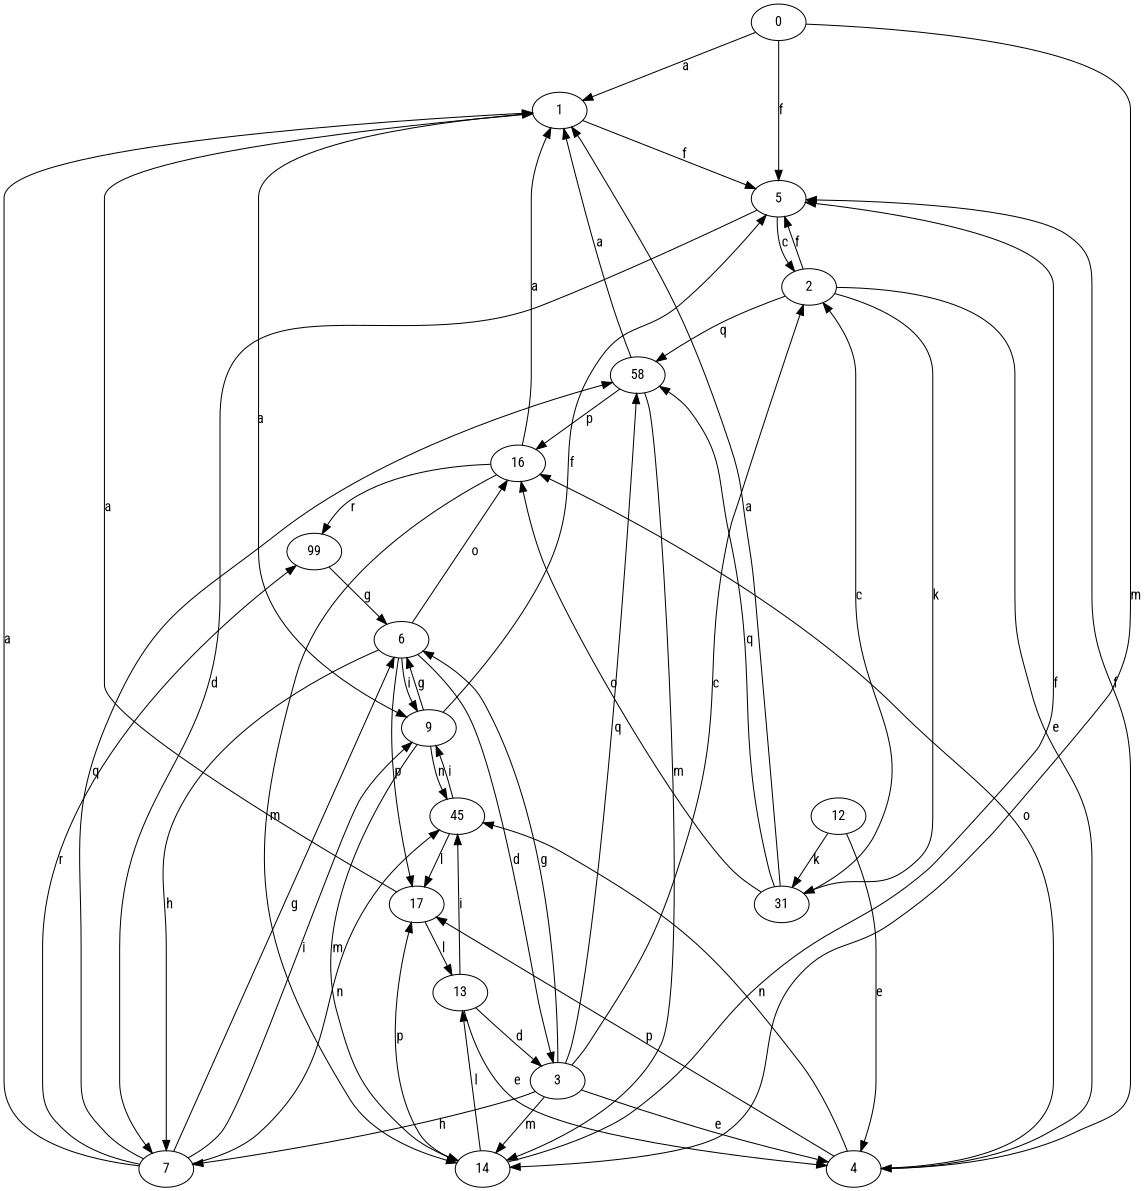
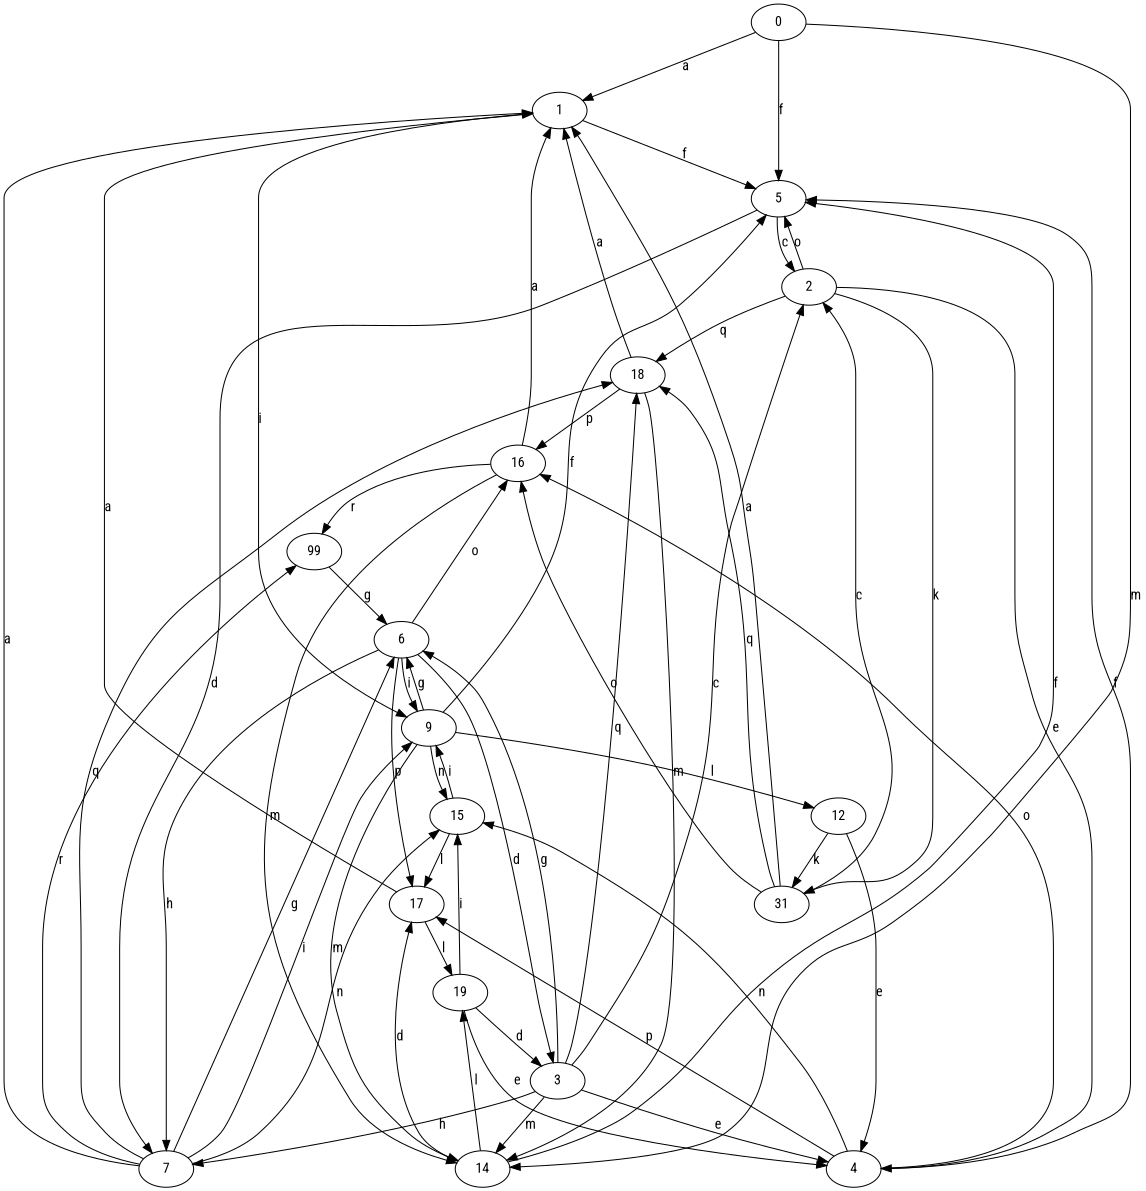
(797, 243) -> (797, 243)
(638, 375) -> (638, 375)
(261, 419) -> (261, 419)
none -> (631, 761)
(457, 816) -> (457, 816)
(460, 993) -> (460, 993)
(400, 1037) -> (400, 1037)
